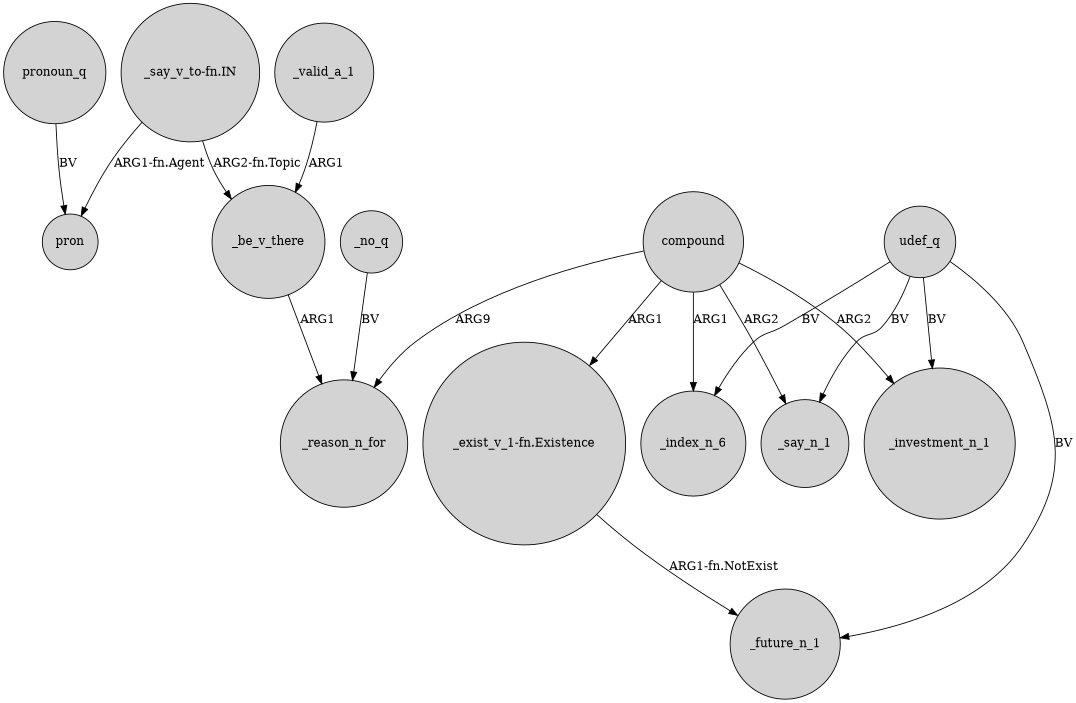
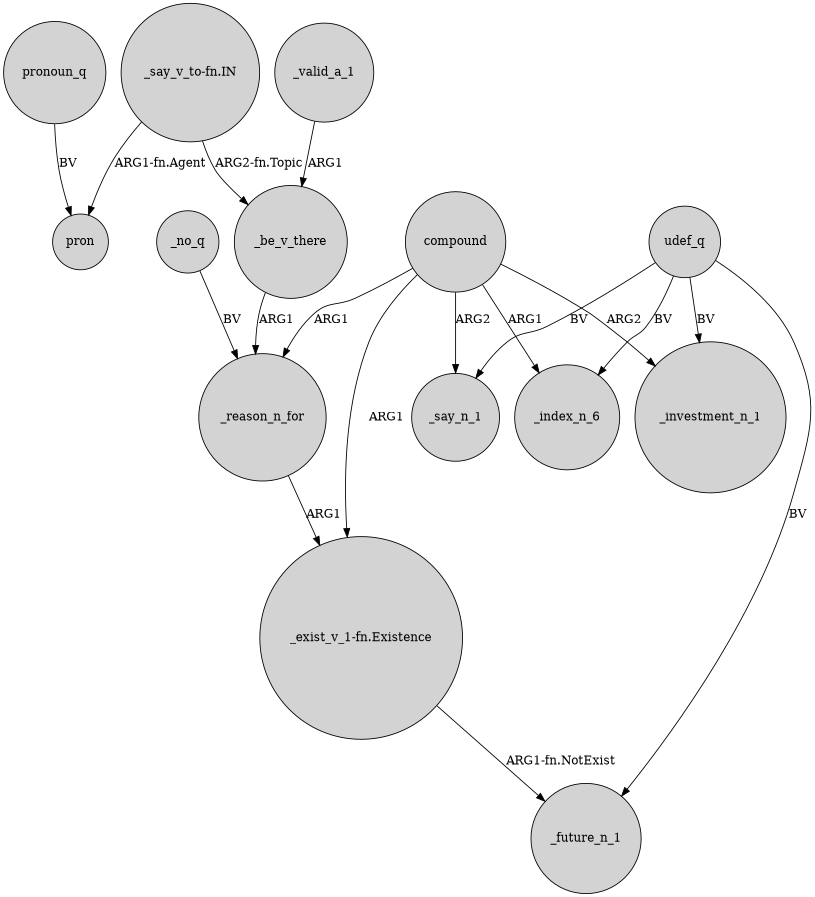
(473, 320) -> (332, 320)
none -> (302, 506)
